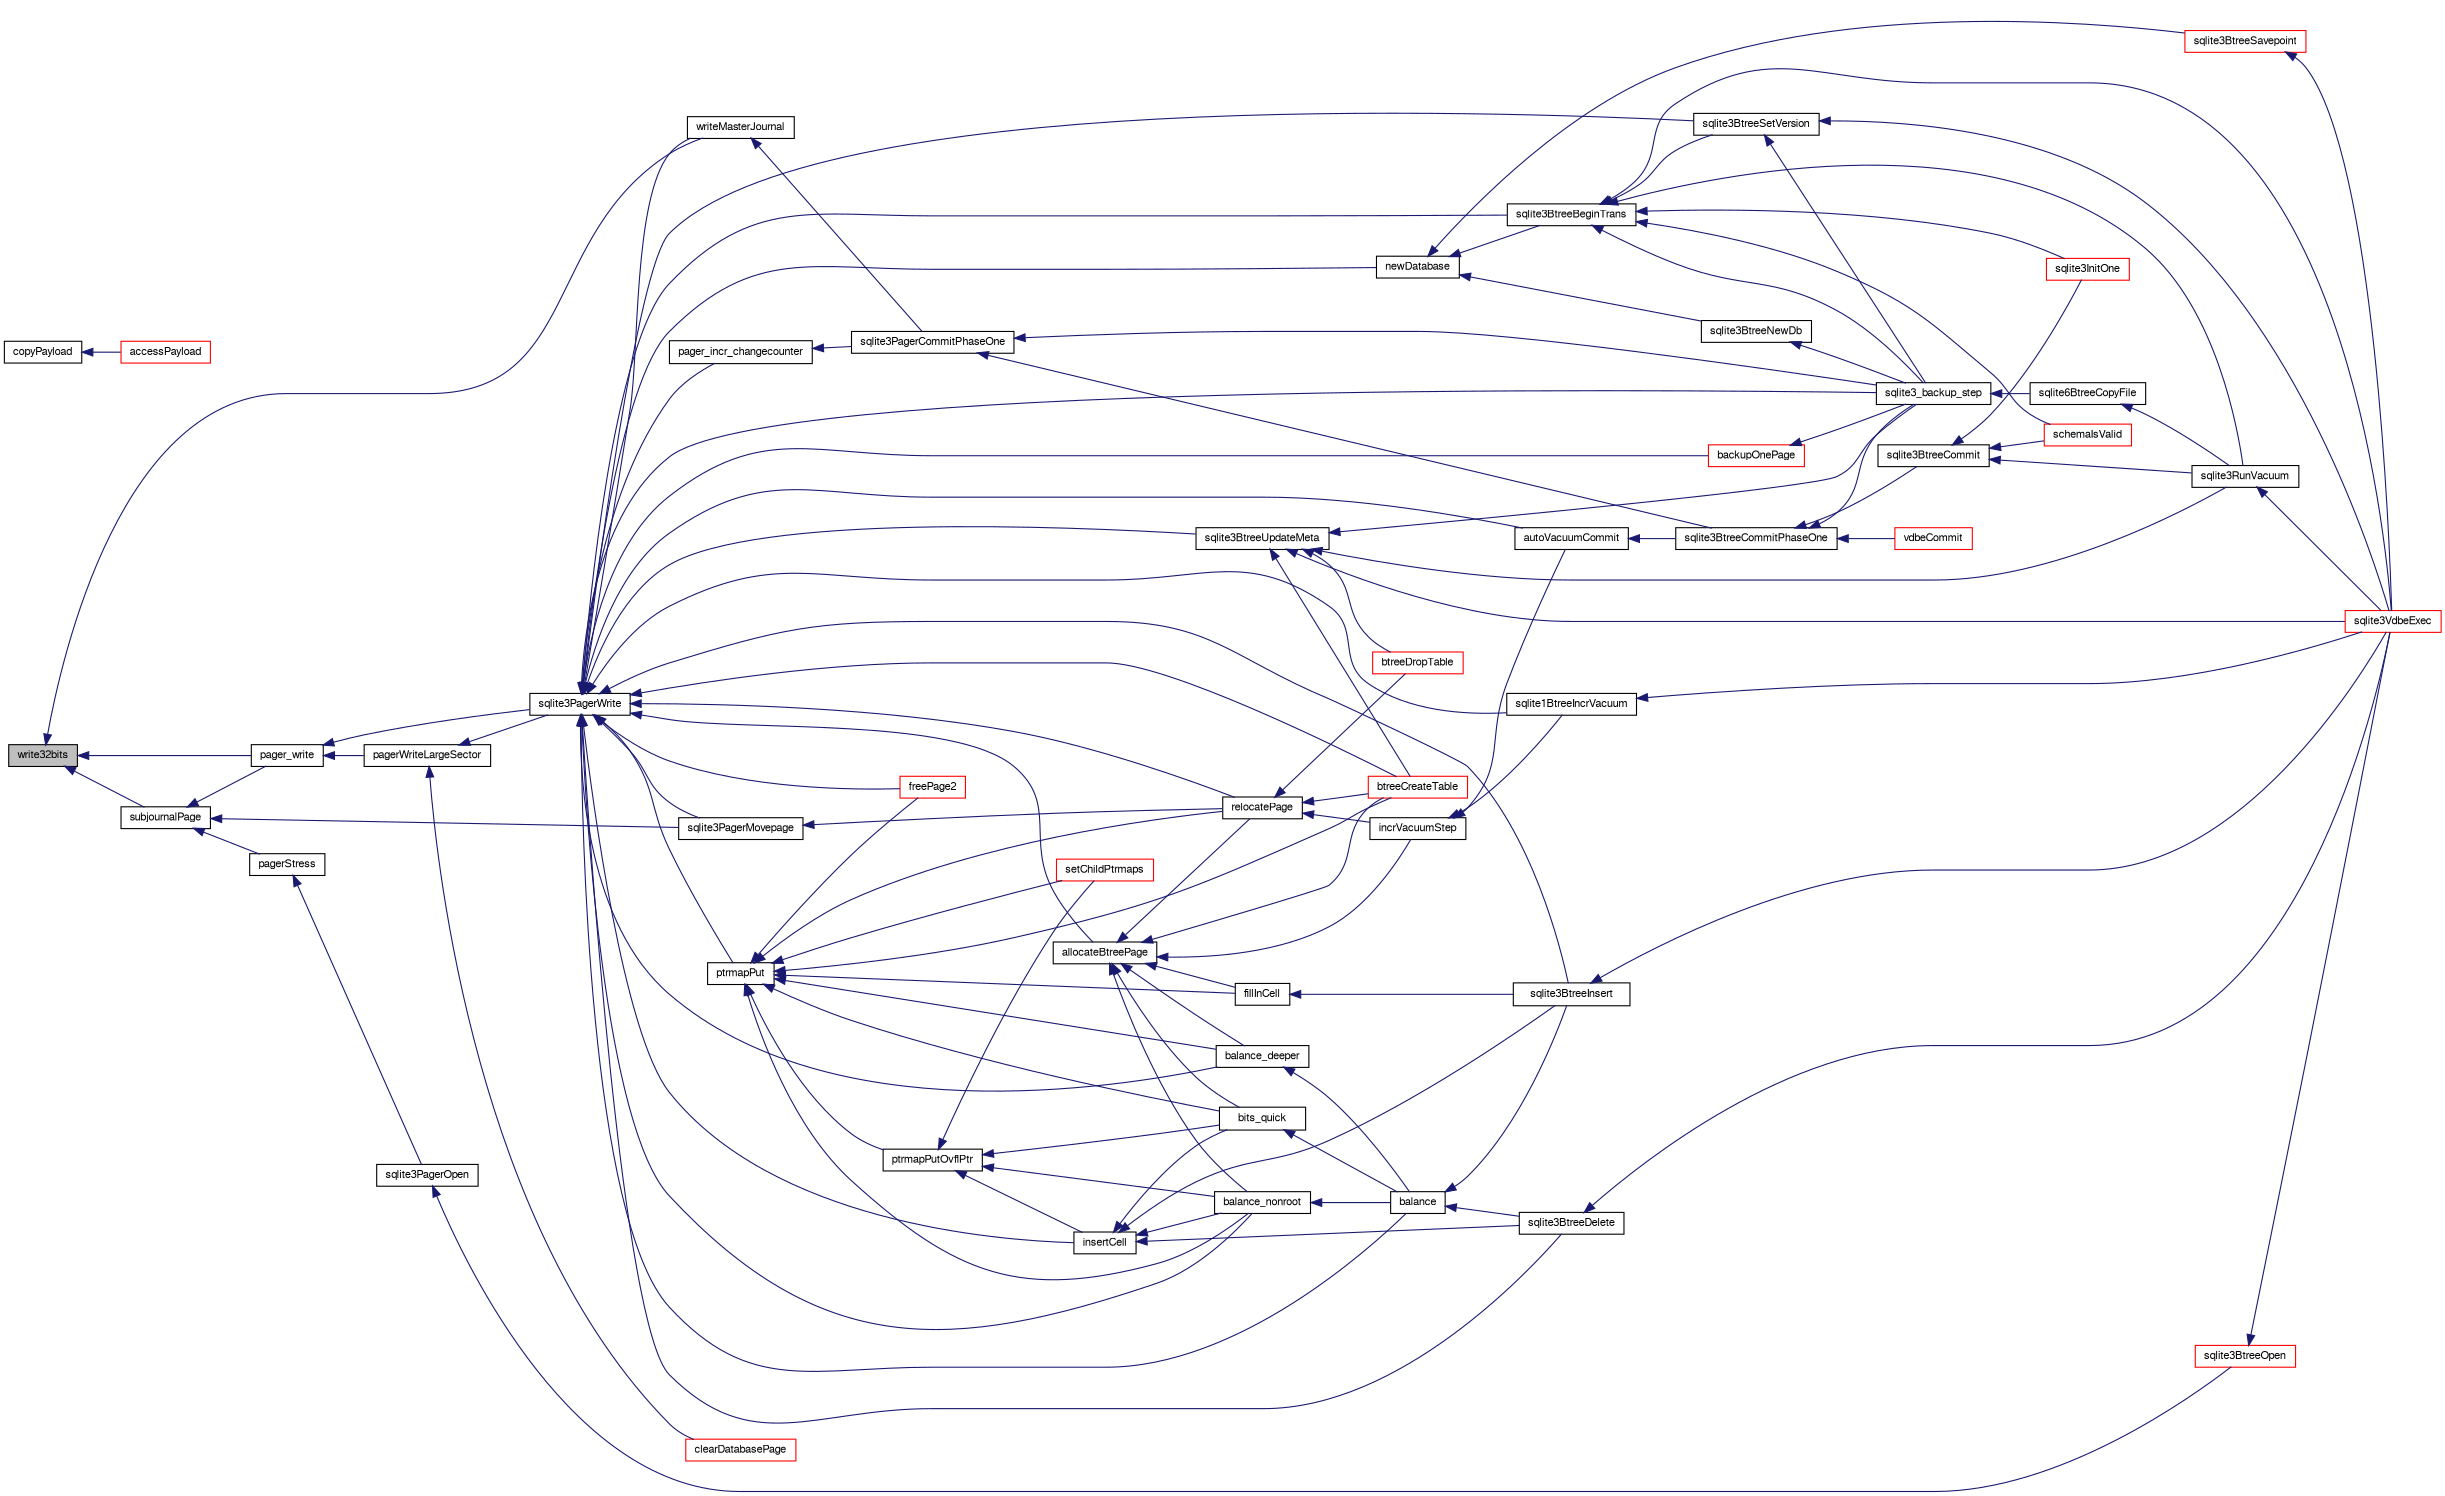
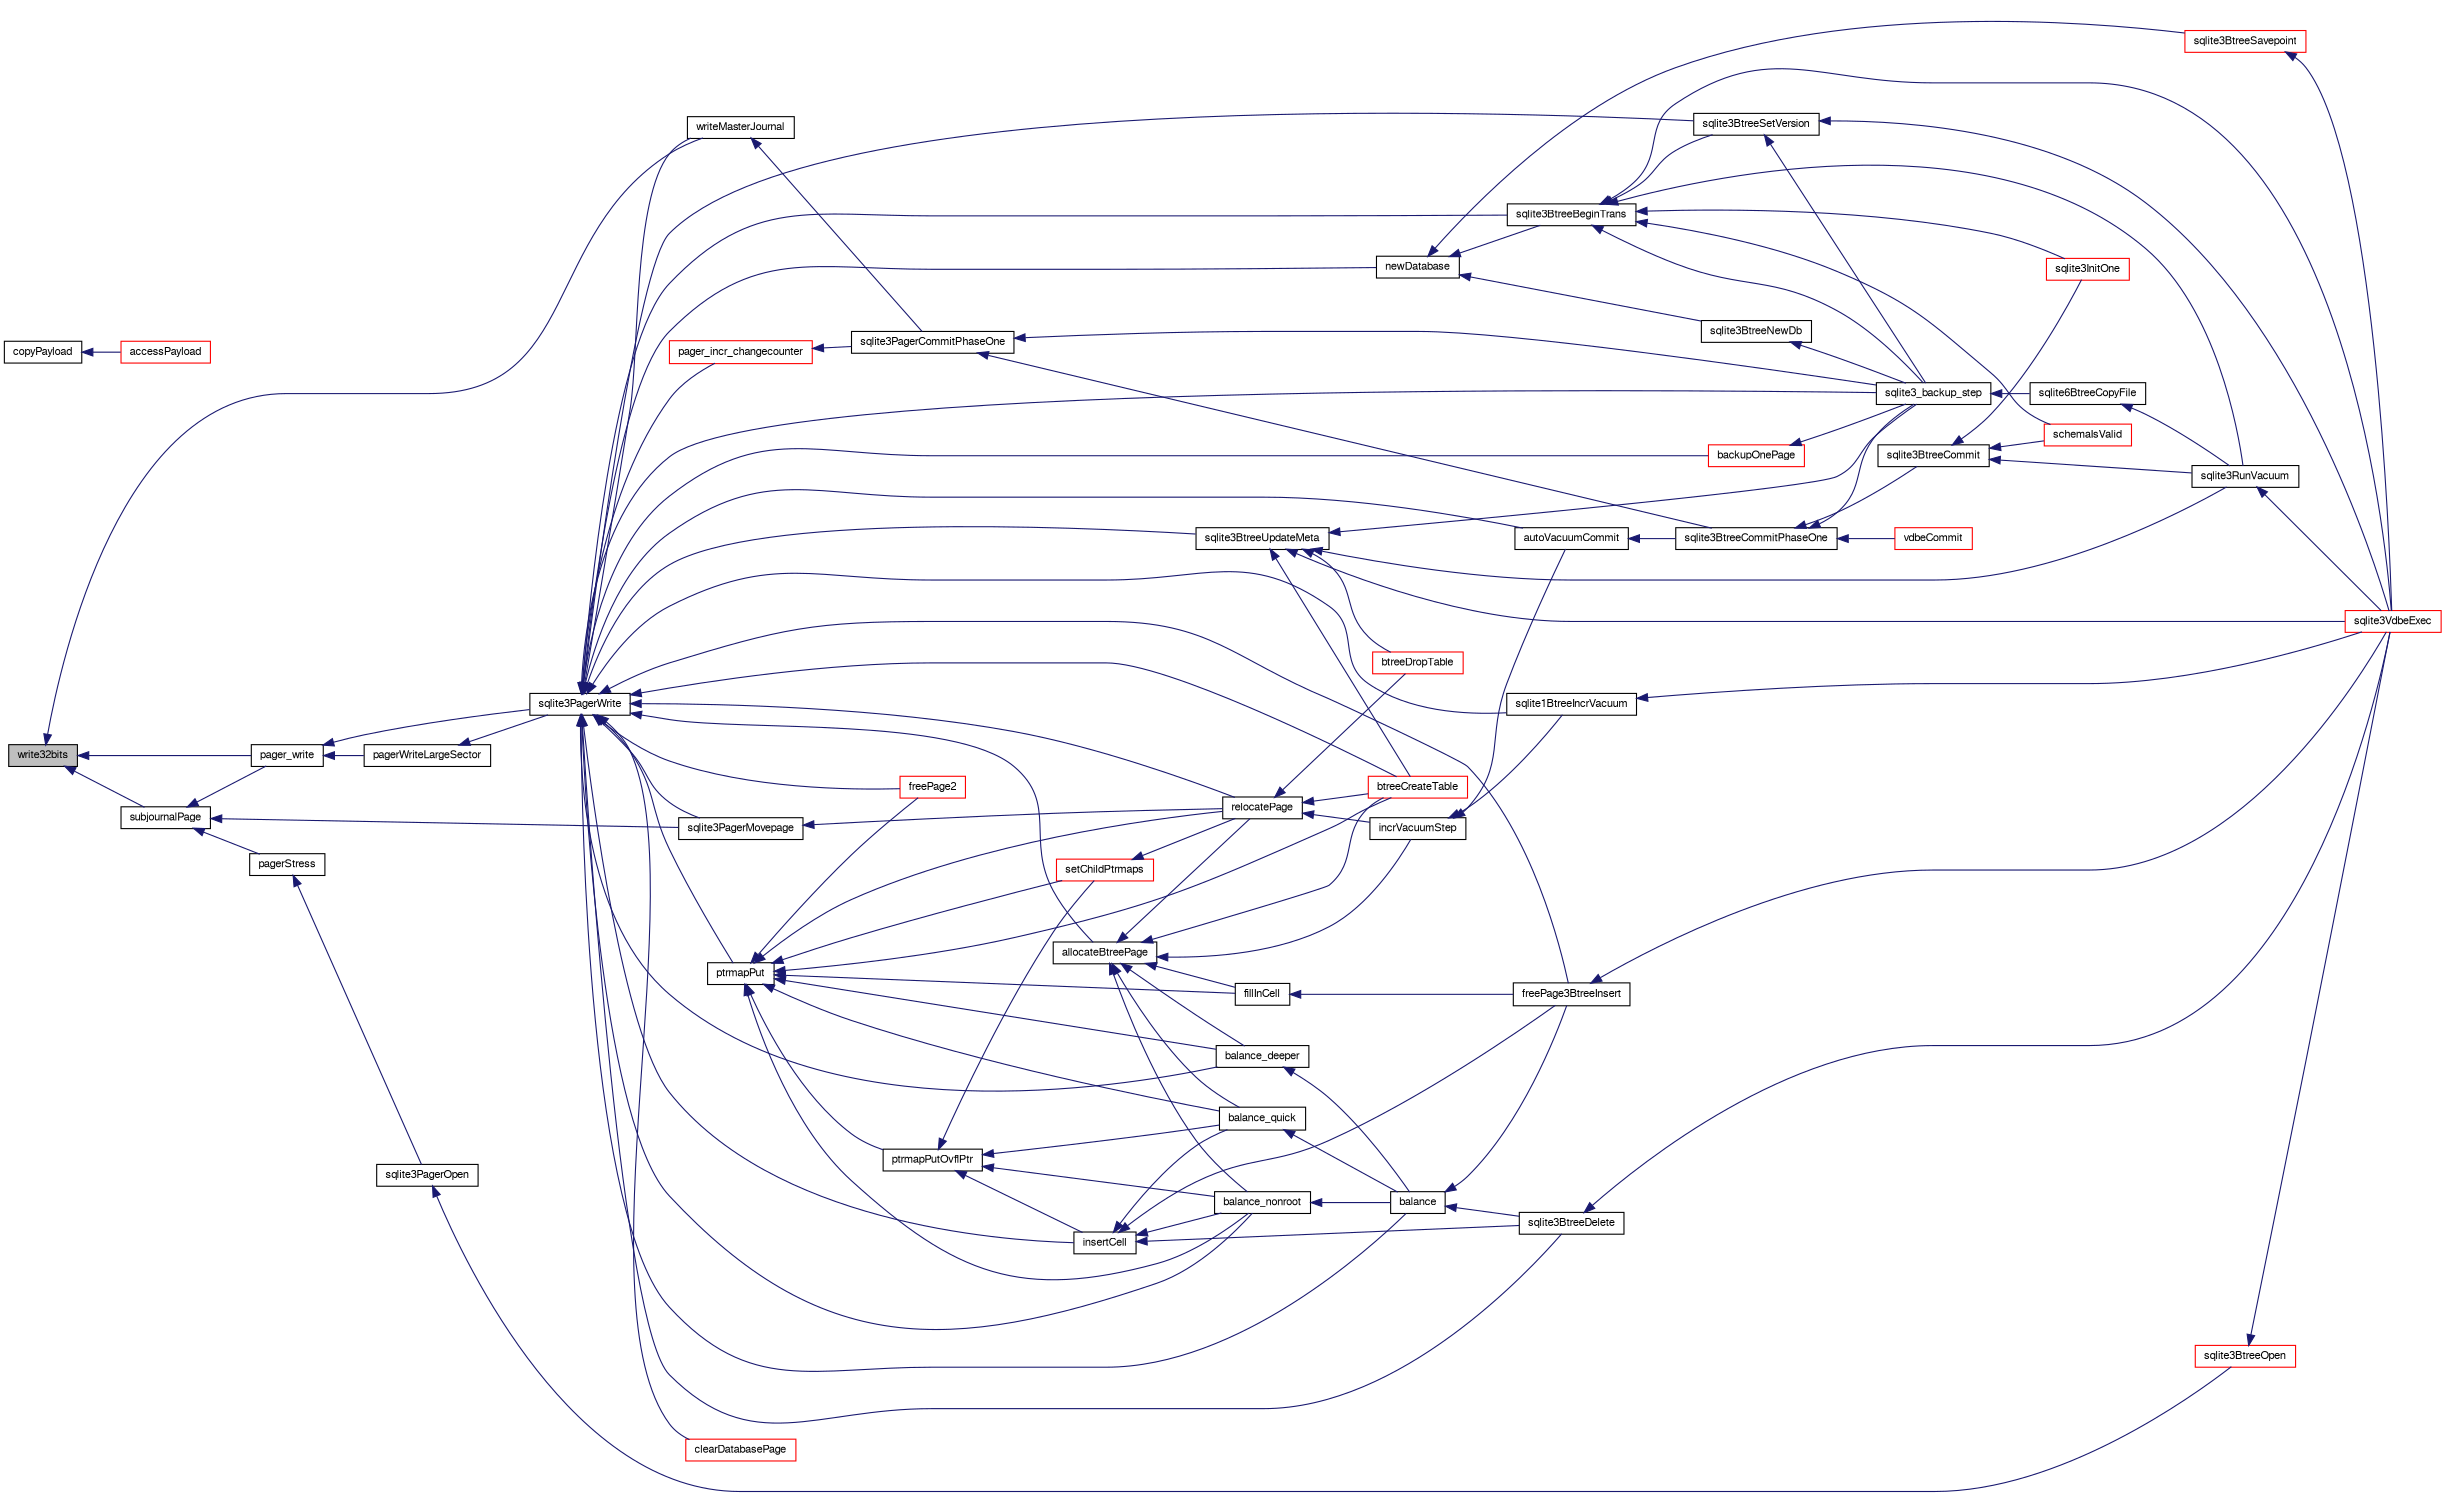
(741, 352) -> (741, 352)
none -> (1189, 837)
(1572, 994) -> (1572, 994)
(1263, 1119) -> (1263, 1119)
(503, 1134) -> (641, 1083)
